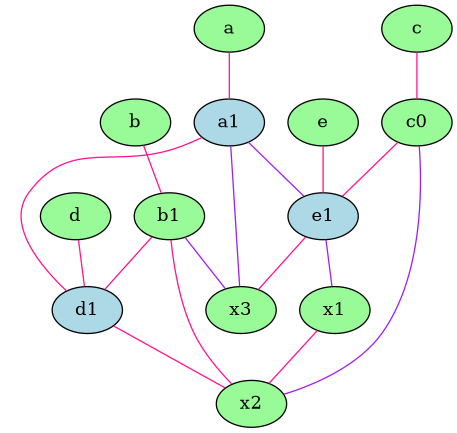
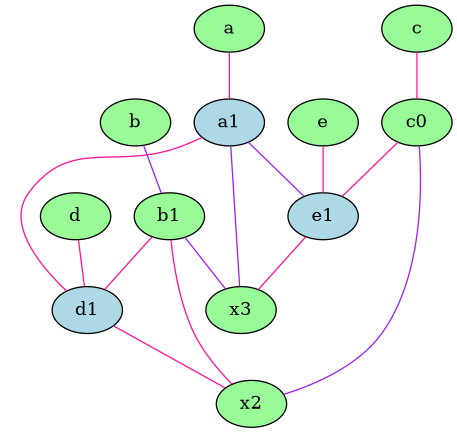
(152, 169) -> (152, 169)
(335, 310) -> none
